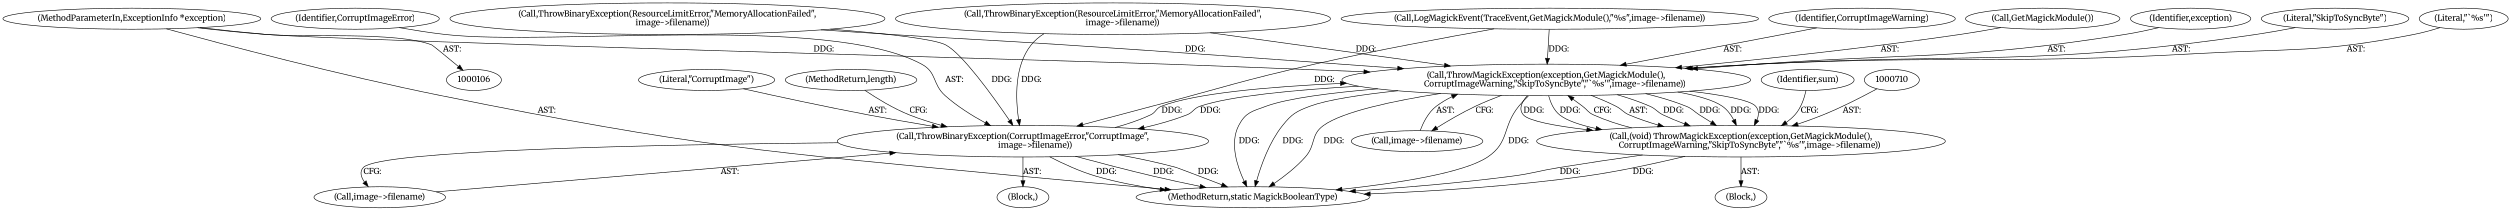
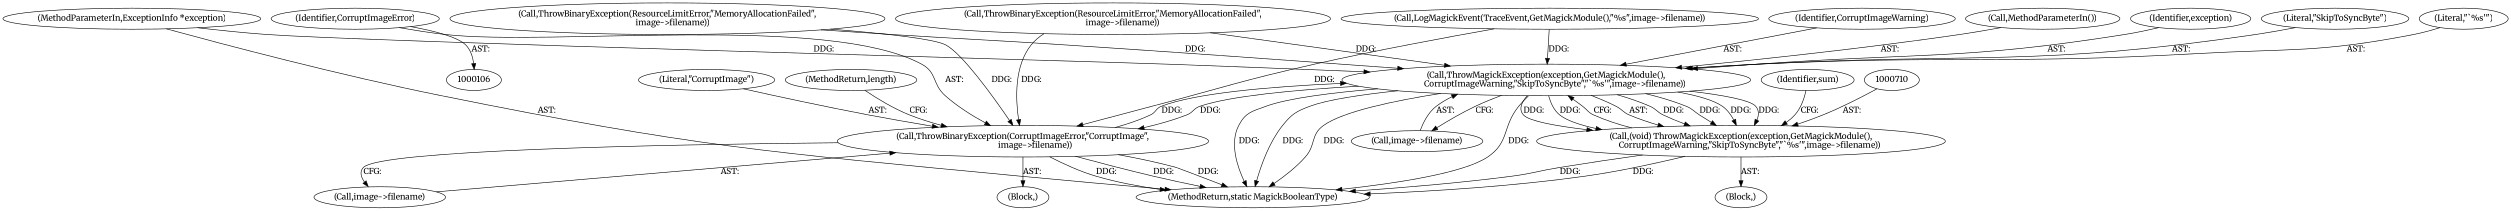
(2043, 19) -> (2043, 19)
(333, 36) -> (449, 36)
